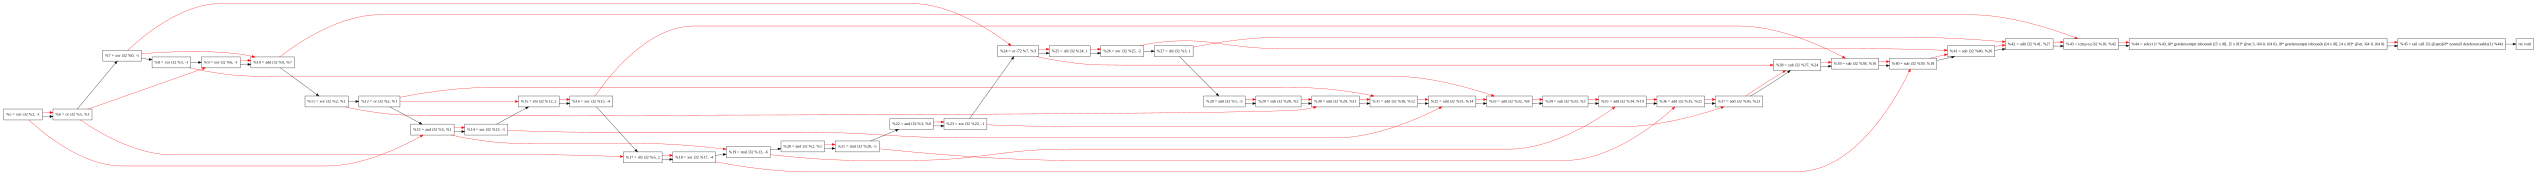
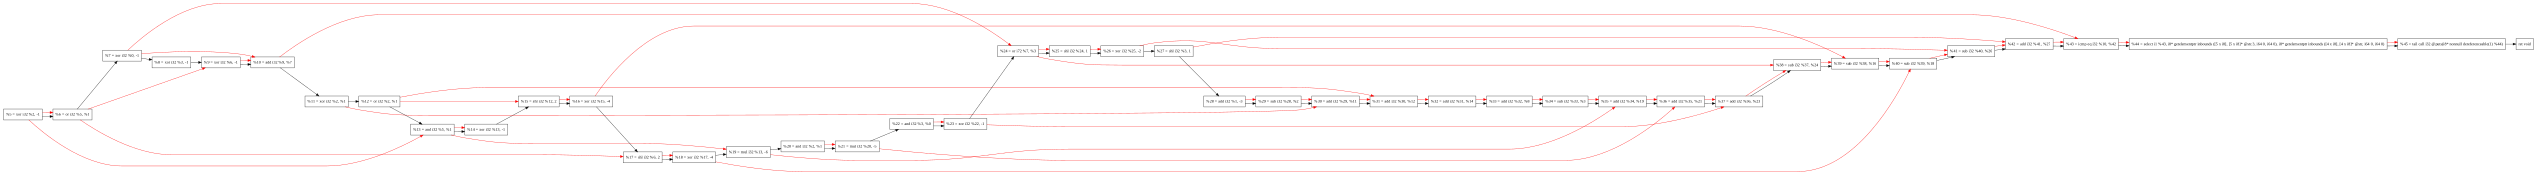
(841, 76) -> none
(976, 138) -> none
